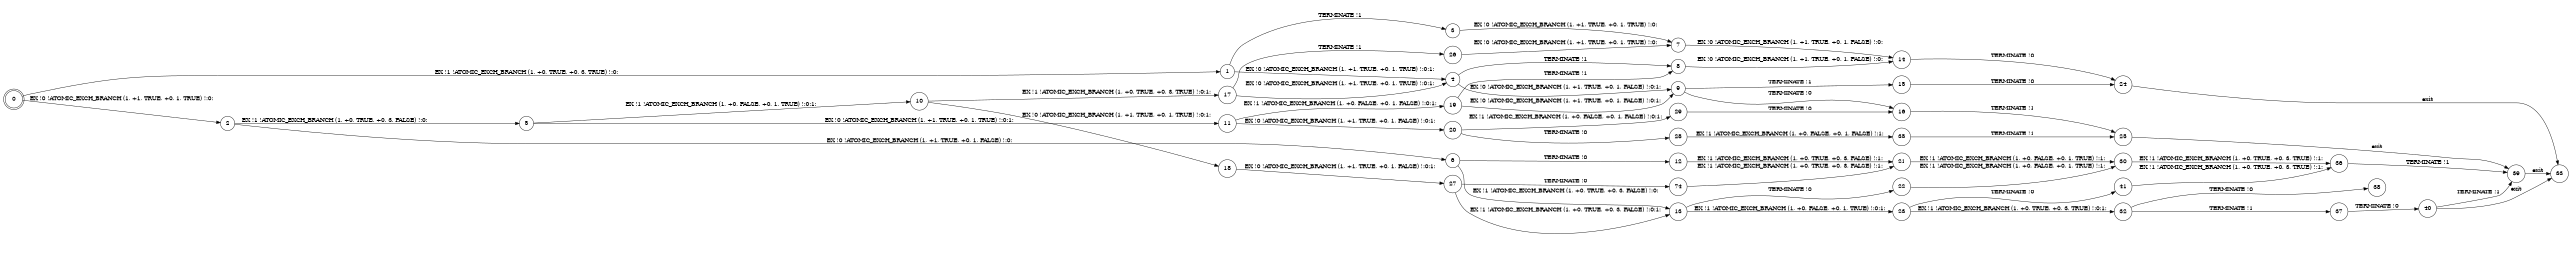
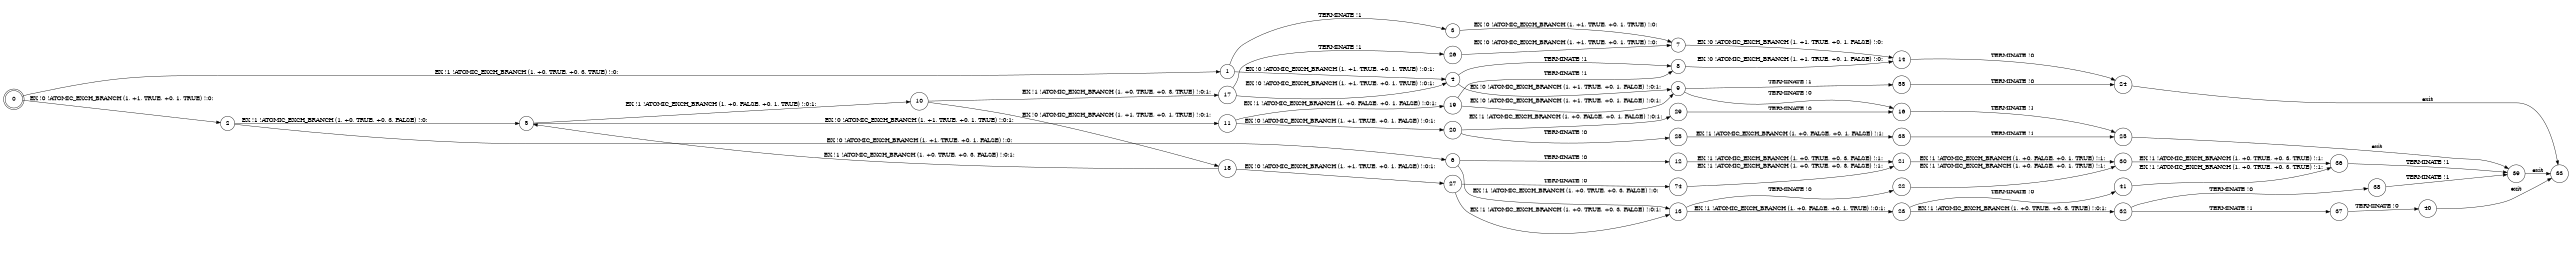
(1902, 85) -> (1902, 85)
none -> (877, 162)
(2475, 200) -> (2445, 181)
